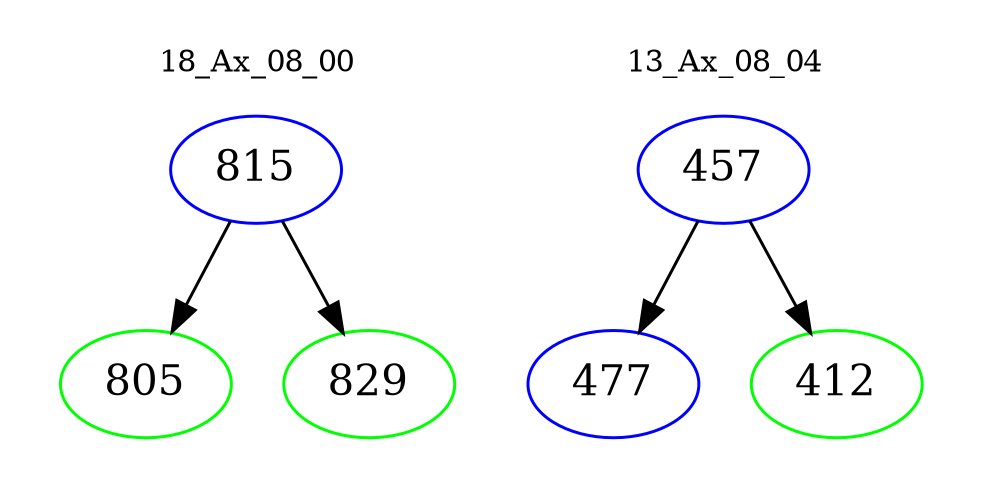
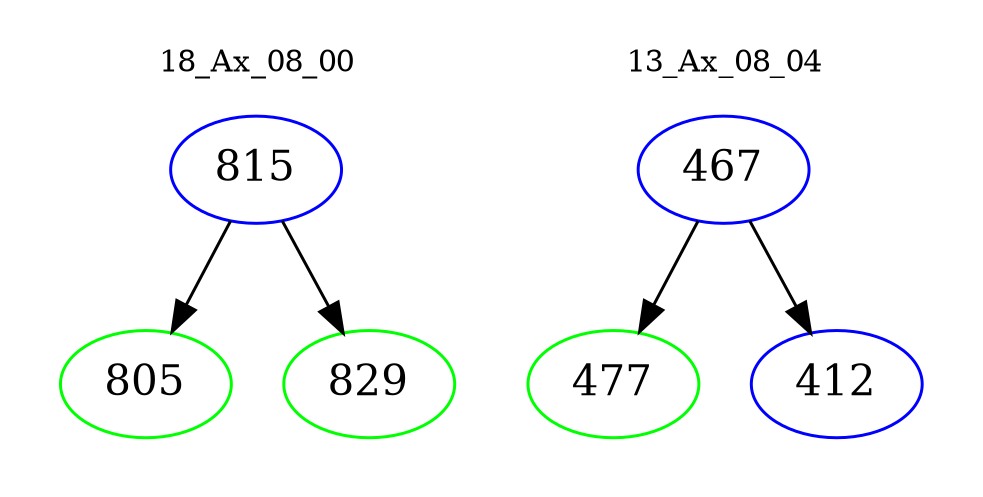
(724, 170) -> (724, 170)
(613, 384) -> (613, 384)
(837, 384) -> (837, 384)
